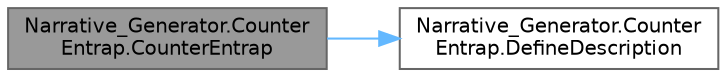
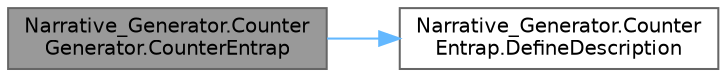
(167, 39) -> (167, 39)
